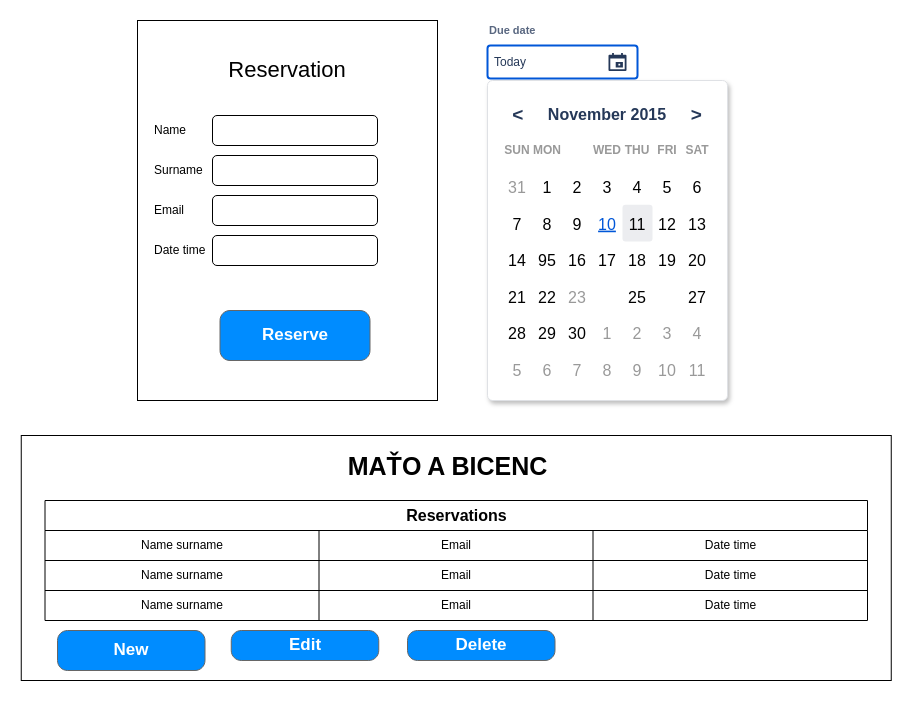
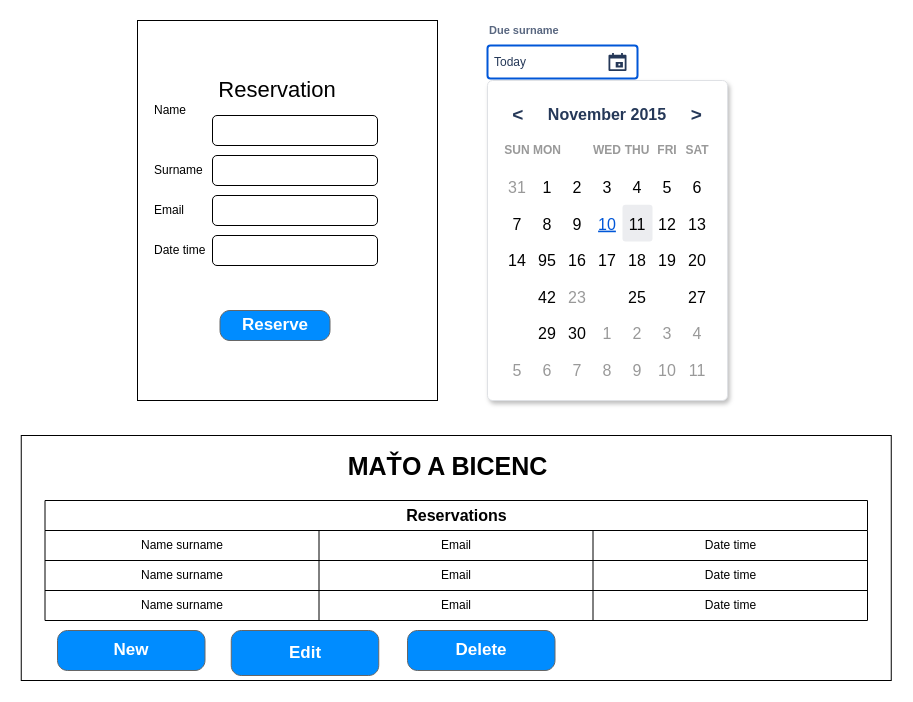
(513, 31) -> (522, 31)
(288, 71) -> (278, 91)
(173, 131) -> (173, 111)
(518, 296) -> none
(547, 297) -> (547, 297)
(518, 333) -> none
(295, 336) -> (275, 326)
(305, 646) -> (305, 653)
(481, 646) -> (481, 651)
